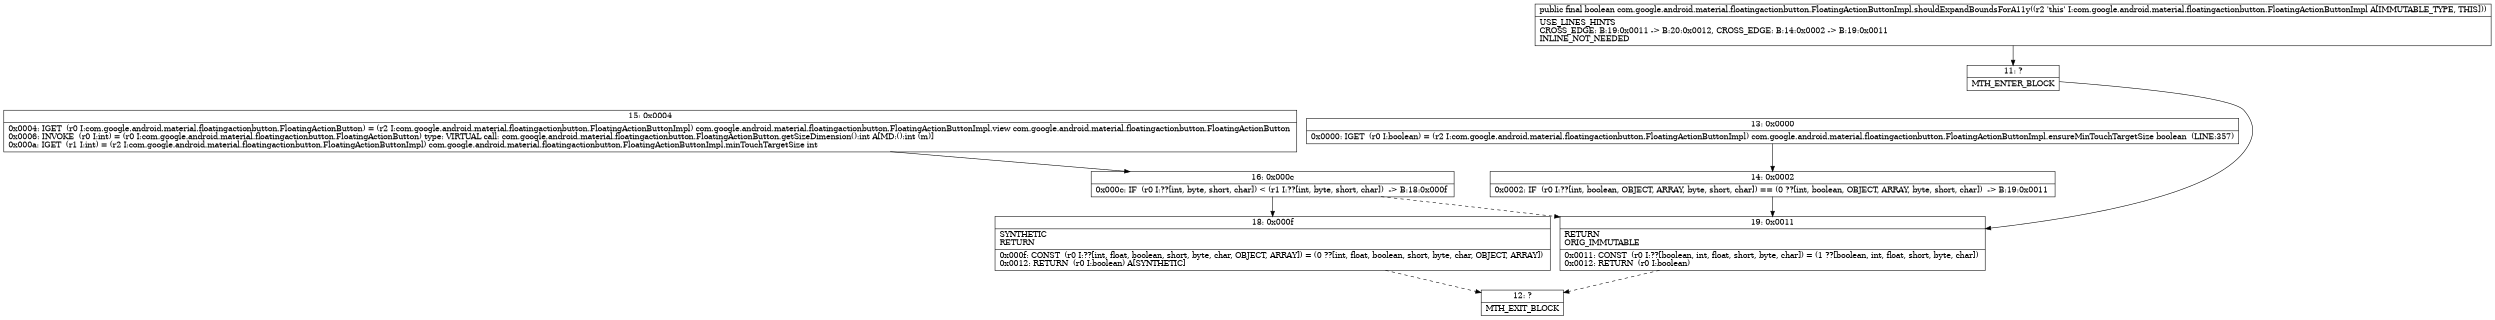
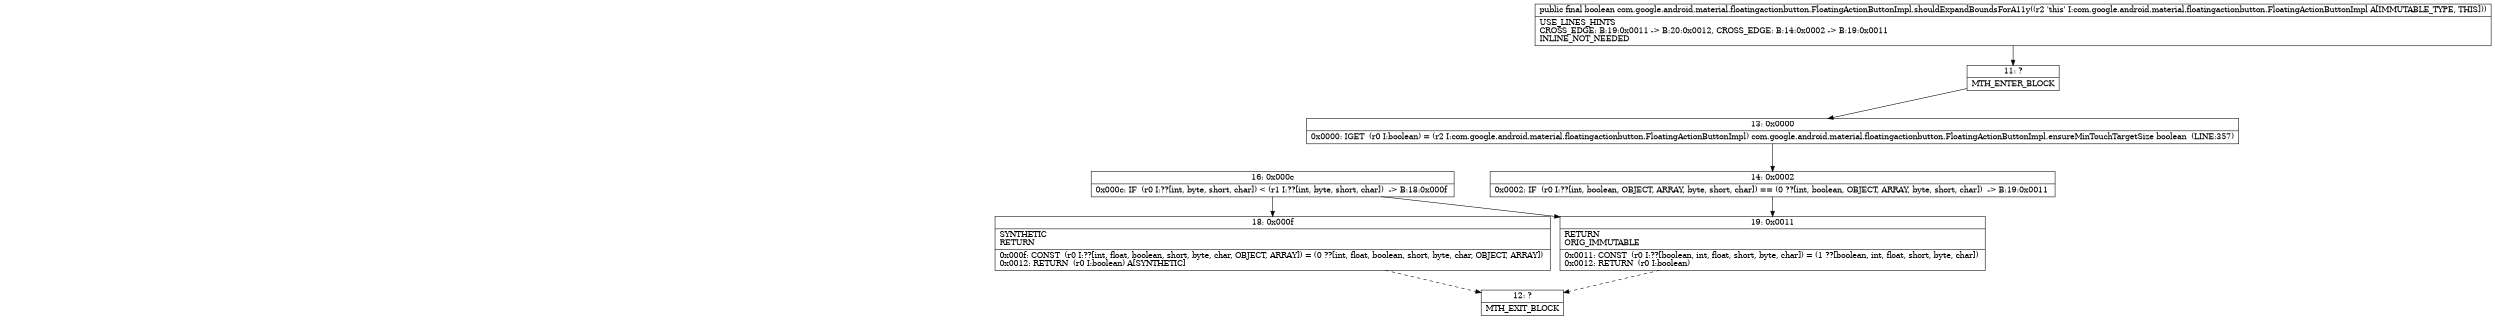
(650, 131) -> none
(2231, 164) -> (1900, 103)
(1468, 206) -> (1468, 206)
